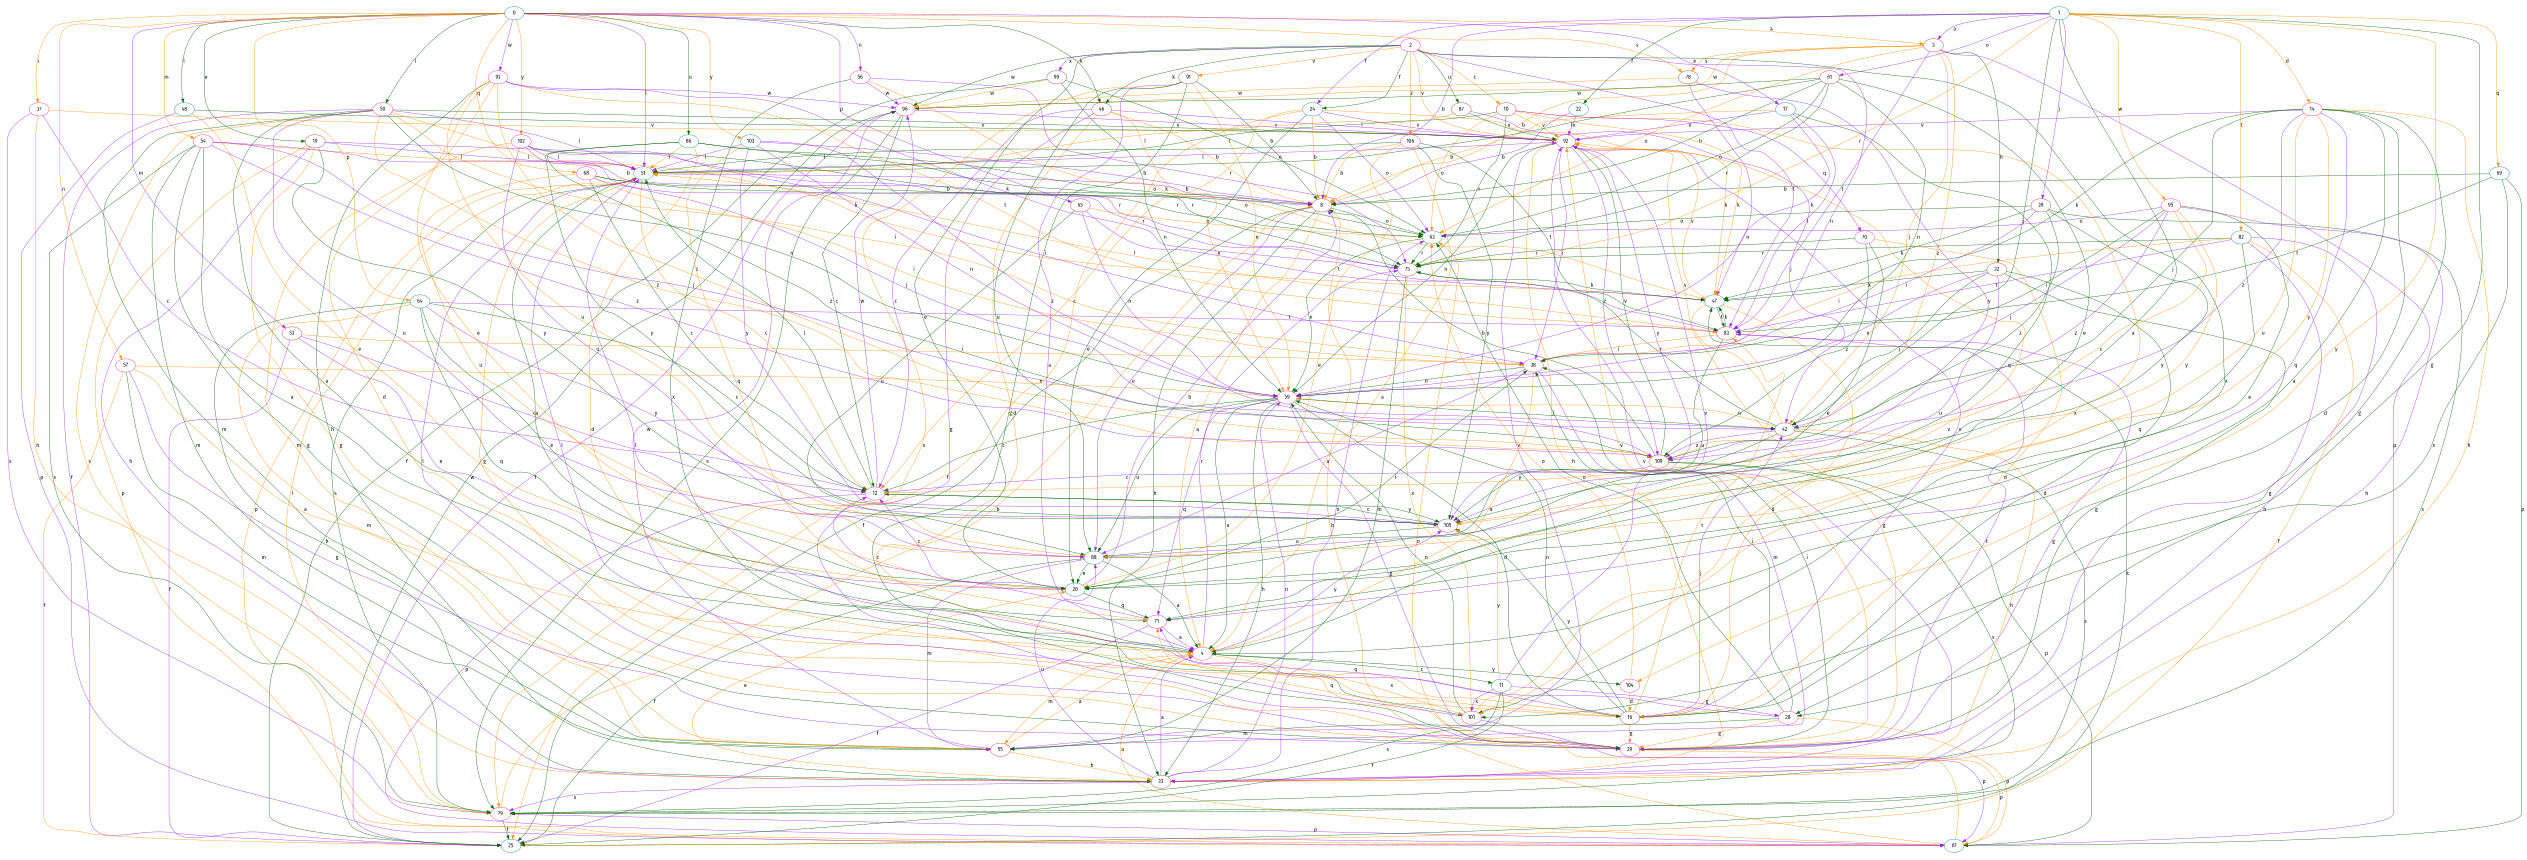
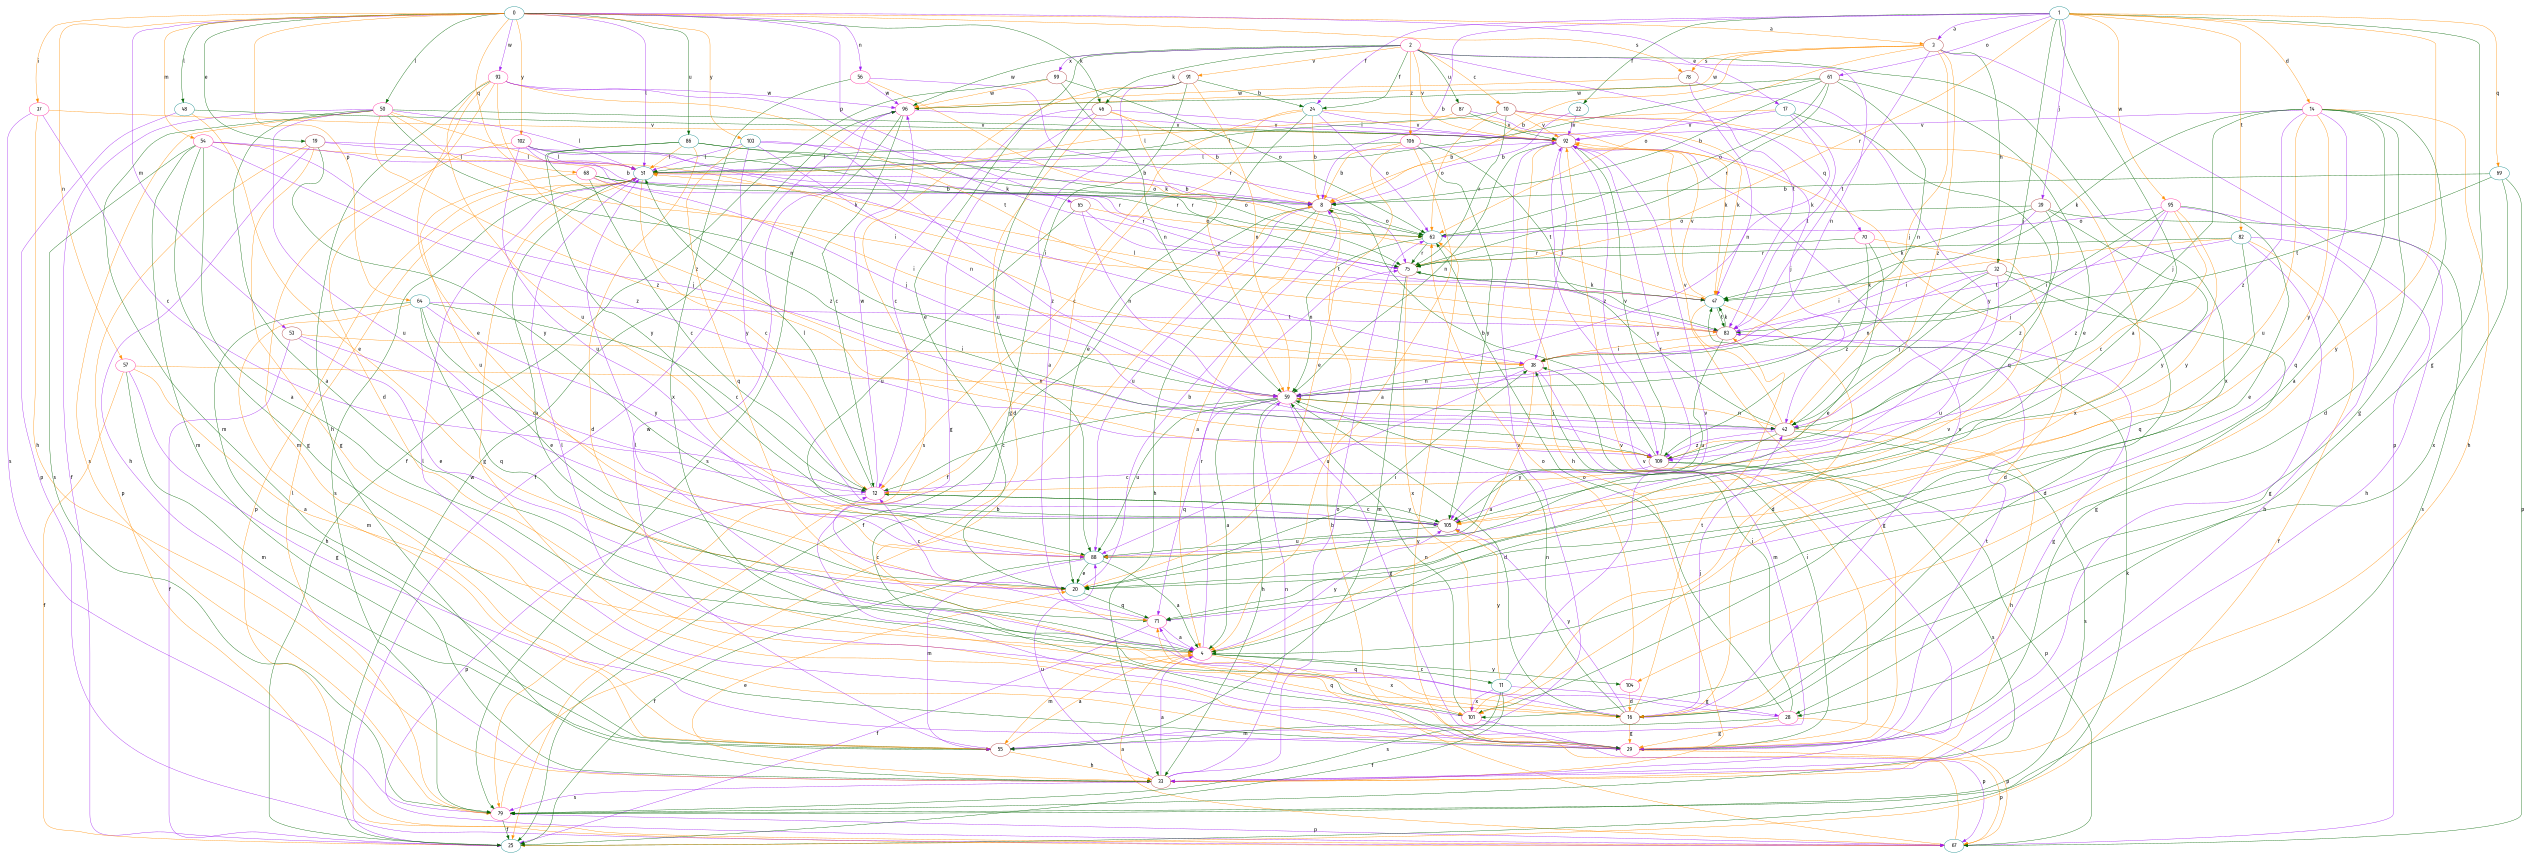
(1259, 135) -> (1249, 93)
(1418, 542) -> (1418, 542)
(1553, 610) -> (1553, 610)
